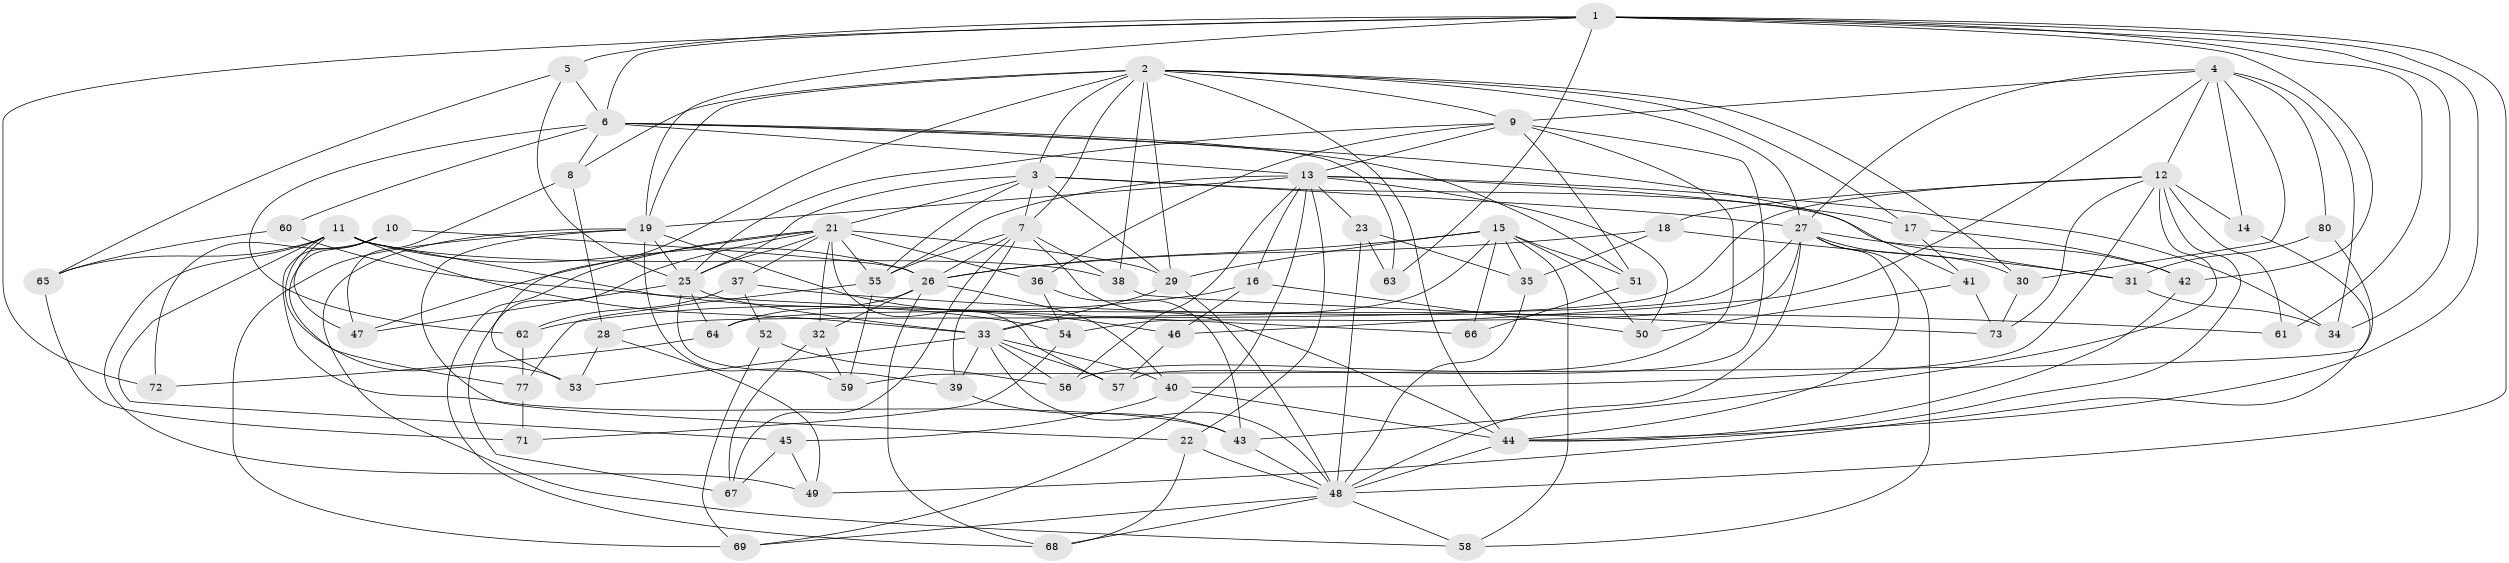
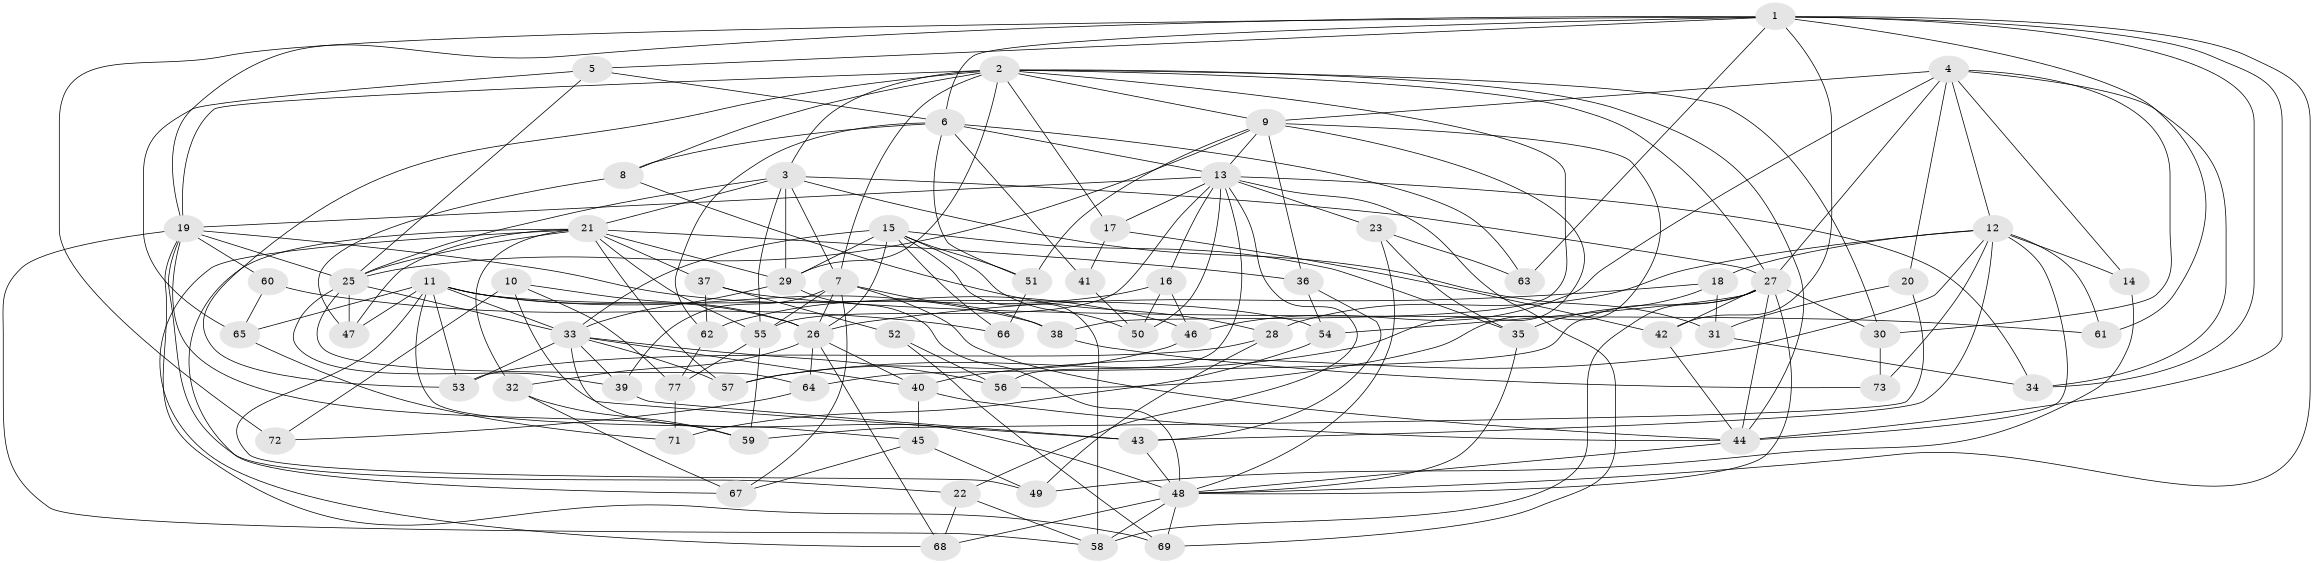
(443, 170) -> (226, 255)
(2325, 229) -> (1908, 282)
(1983, 308) -> none
(1260, 471) -> (1009, 513)
